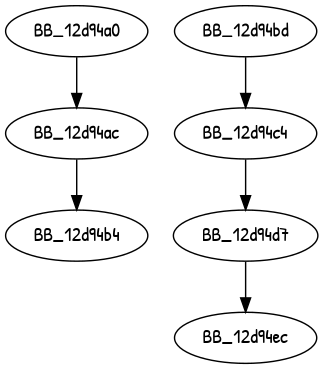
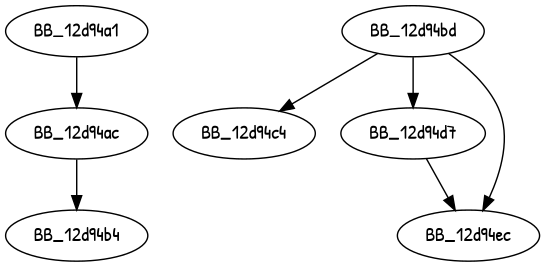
(77, 31) -> (77, 31)
none -> (501, 117)
(246, 178) -> (413, 75)
